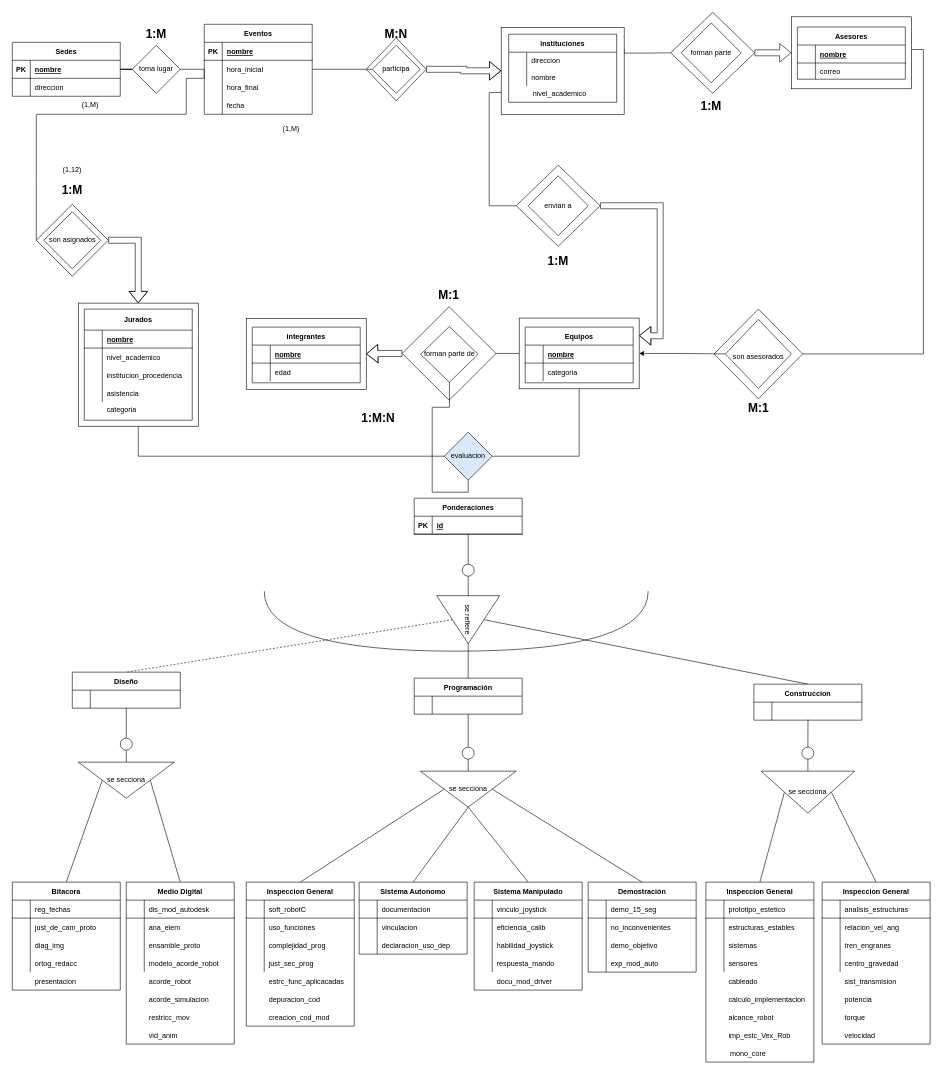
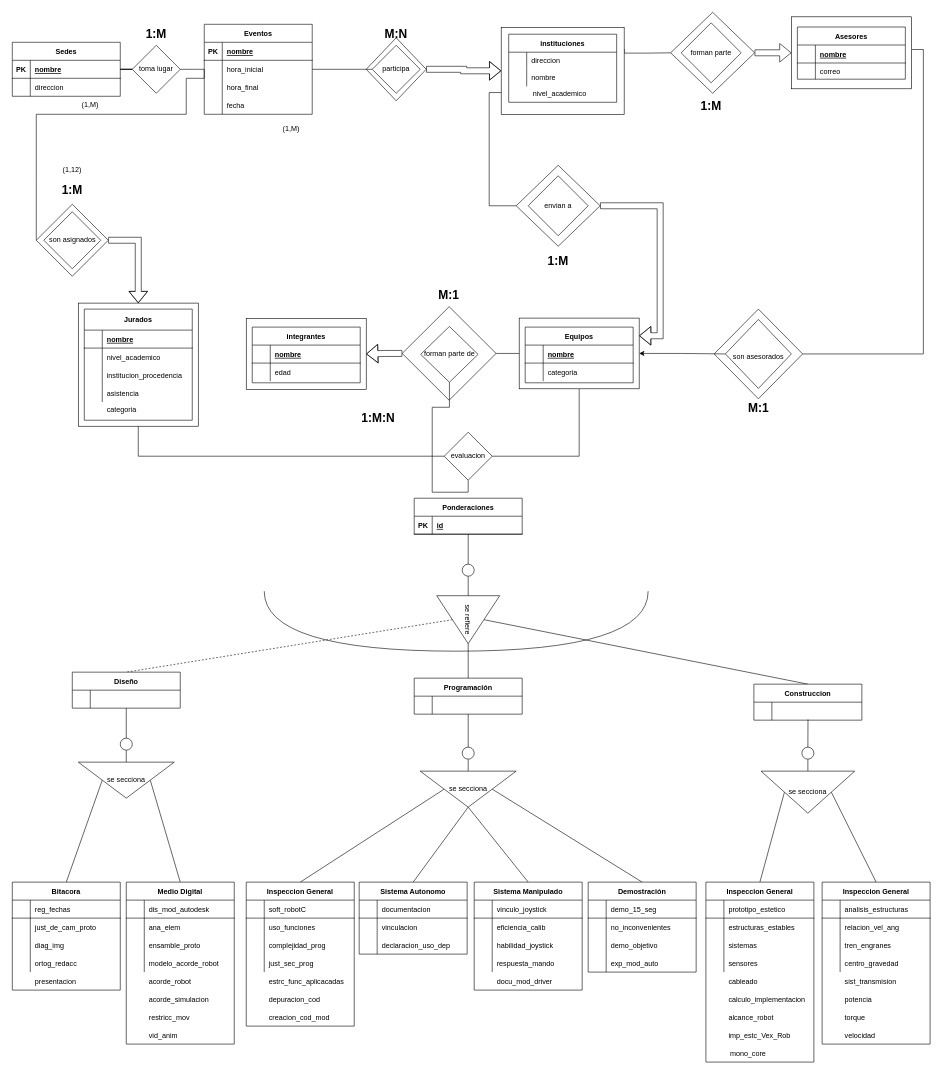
(468, 456) -> (468, 456)
